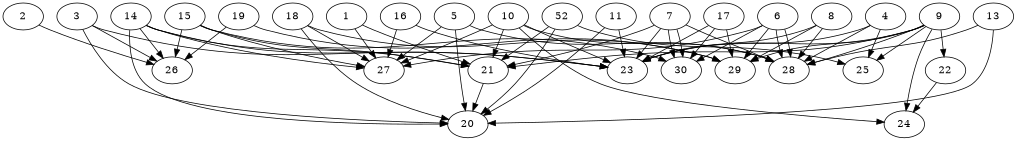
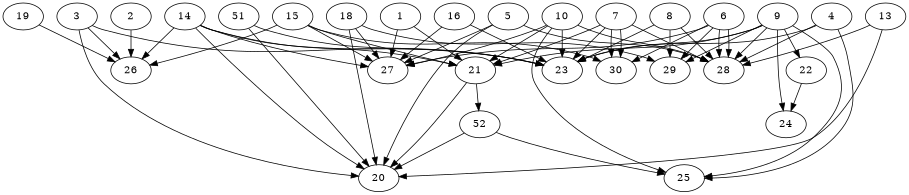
(616, 16) -> (239, 16)
(724, 16) -> none
(528, 41) -> (477, 94)
(483, 44) -> none
(688, 103) -> (565, 119)
